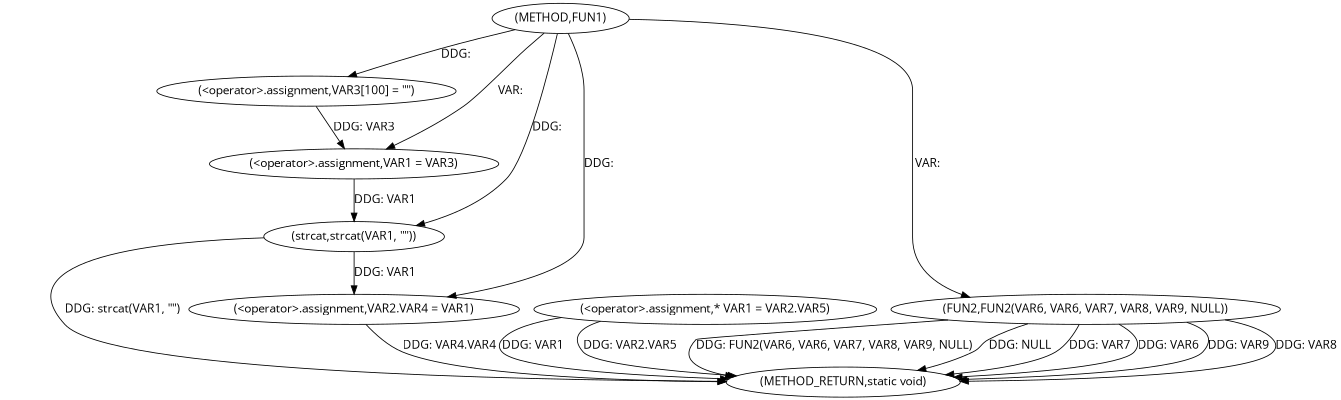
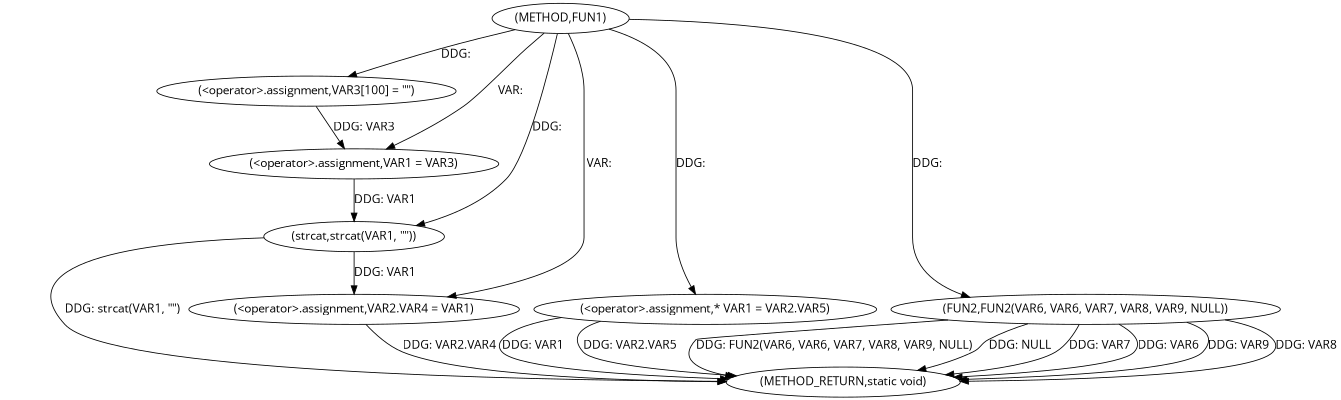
none -> (676, 141)
(601, 164) -> (601, 164)
(929, 164) -> (929, 164)
(449, 346) -> (449, 346)
